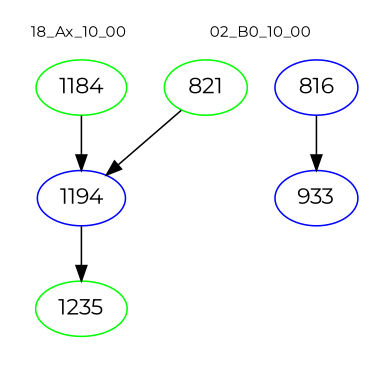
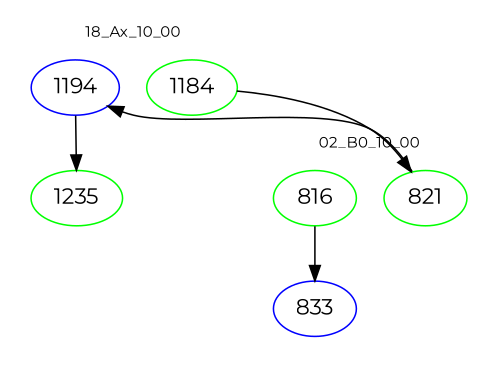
(316, 88) -> (315, 198)
(81, 135) -> (327, 109)
(316, 198) -> (315, 309)
